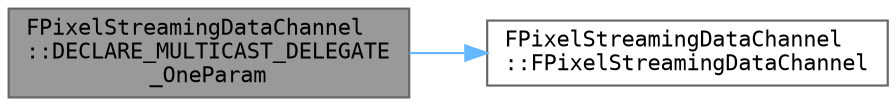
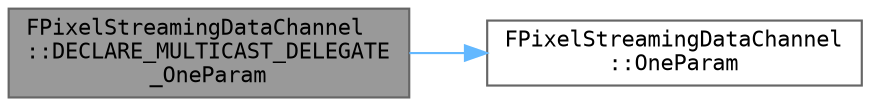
(687, 53) -> (674, 53)
